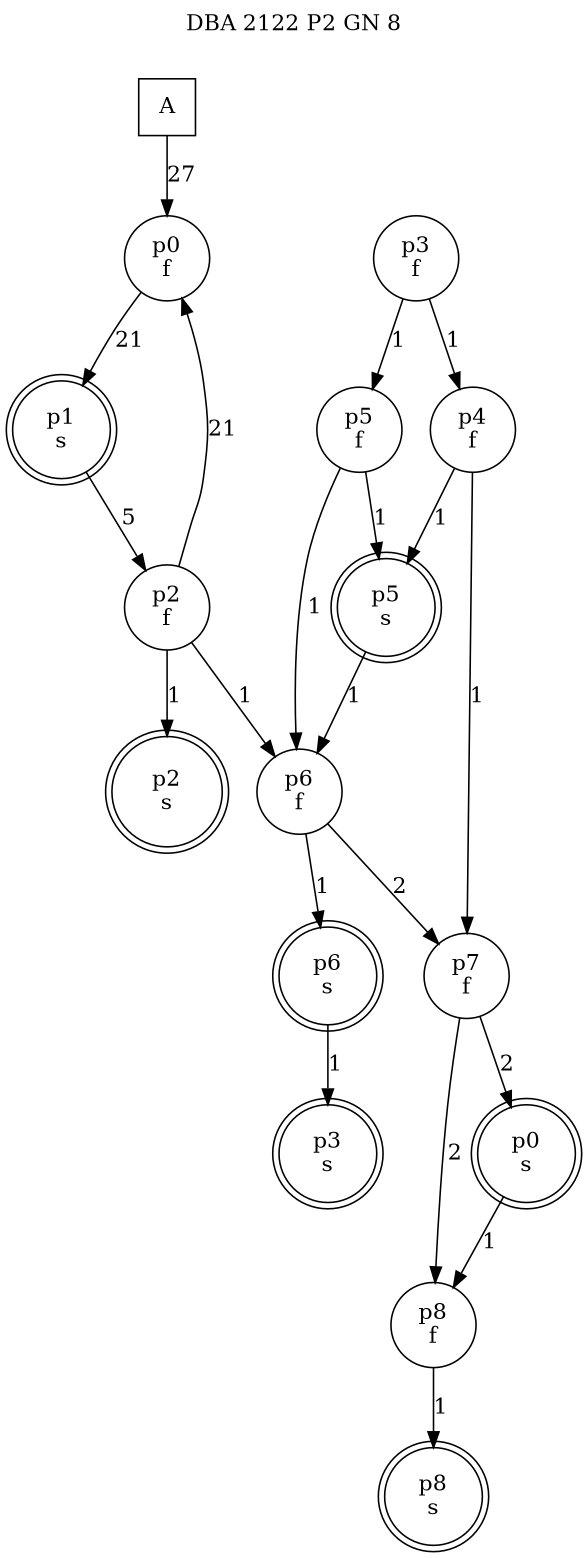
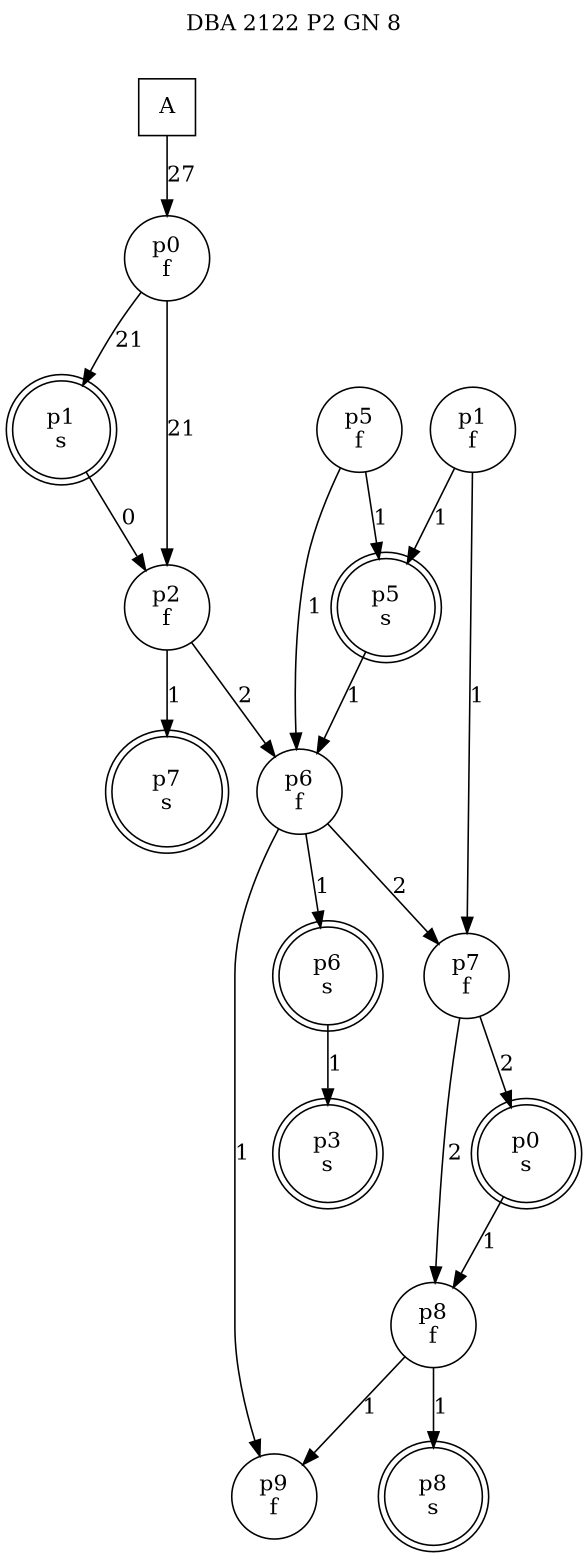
(416, 258) -> none
(473, 430) -> (473, 430)
(207, 441) -> (167, 425)
(129, 519) -> (129, 519)
(246, 696) -> (246, 696)
(167, 792) -> (167, 792)
none -> (274, 1496)
